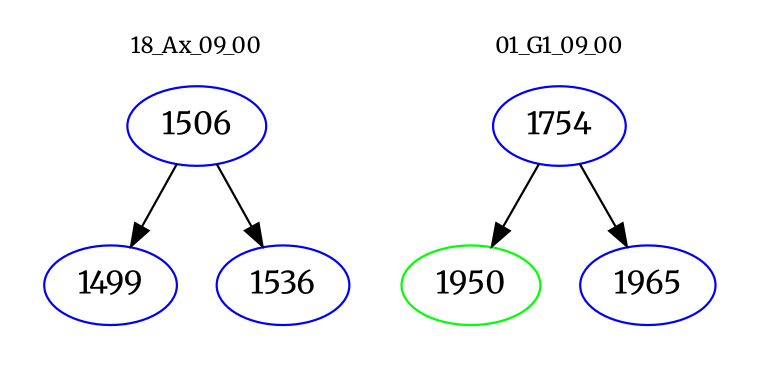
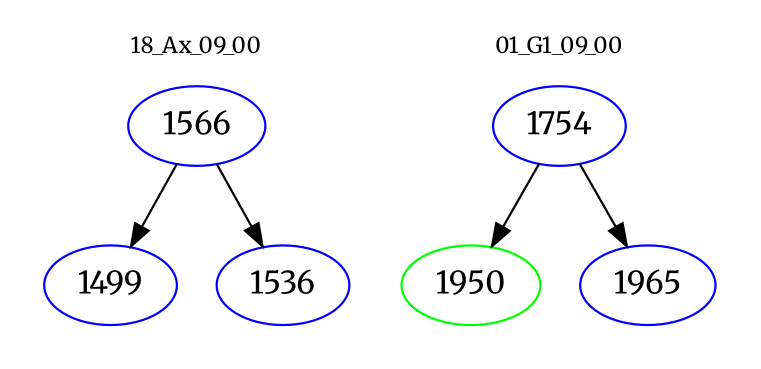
(197, 126) -> (197, 126)
